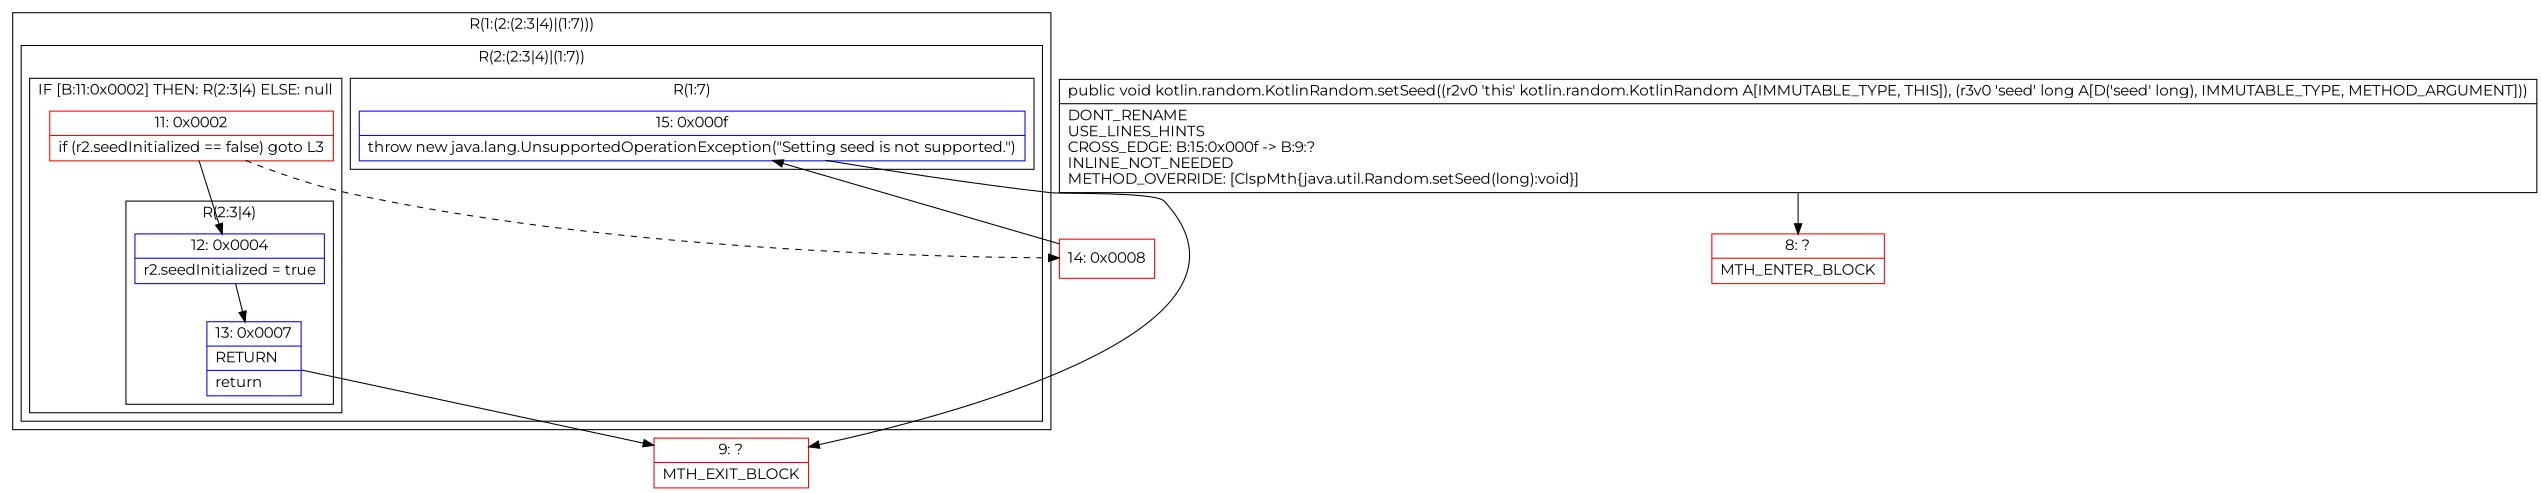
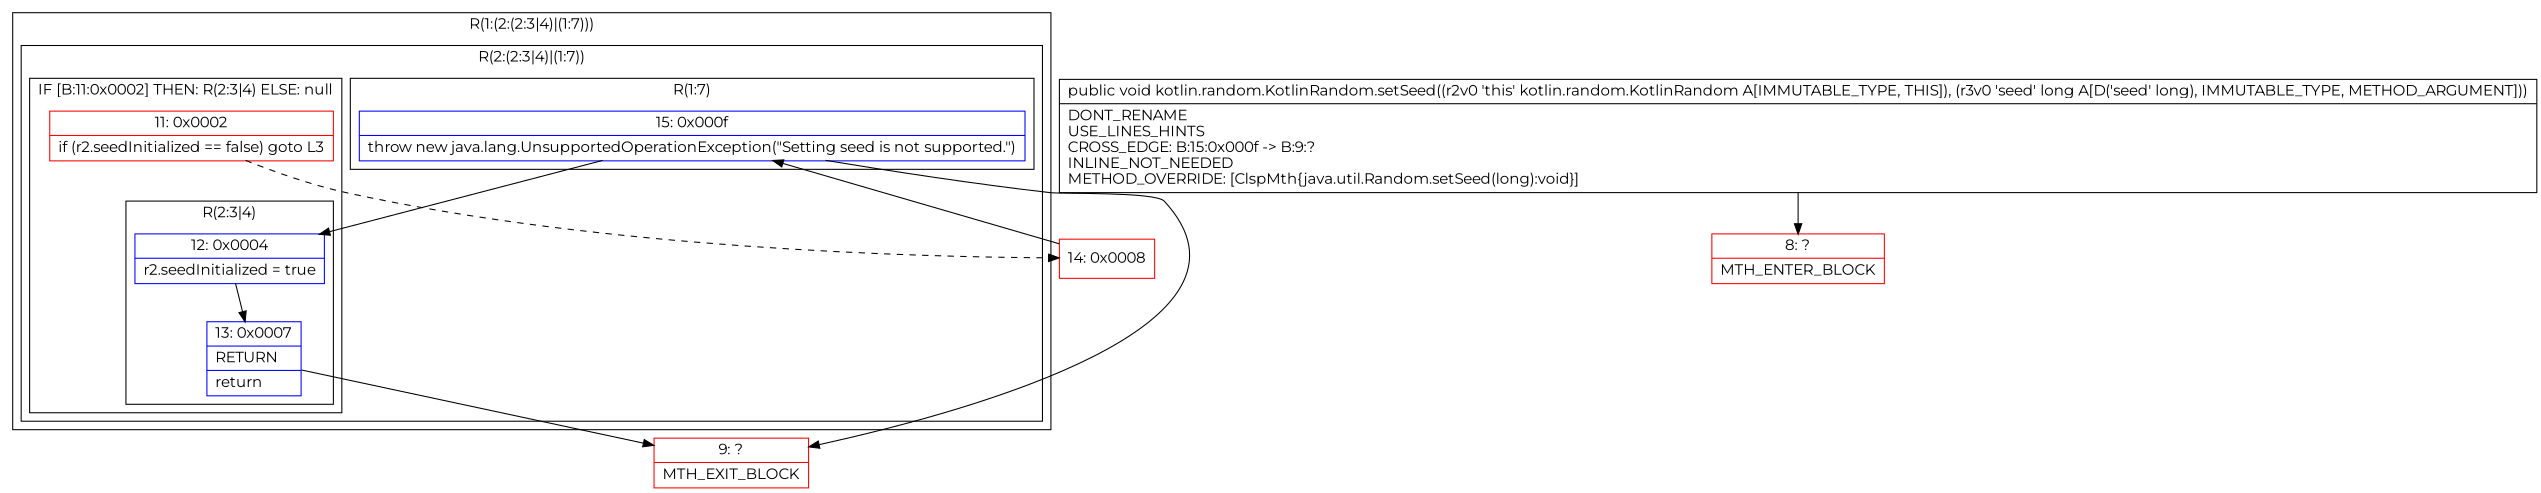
(209, 192) -> (466, 196)
